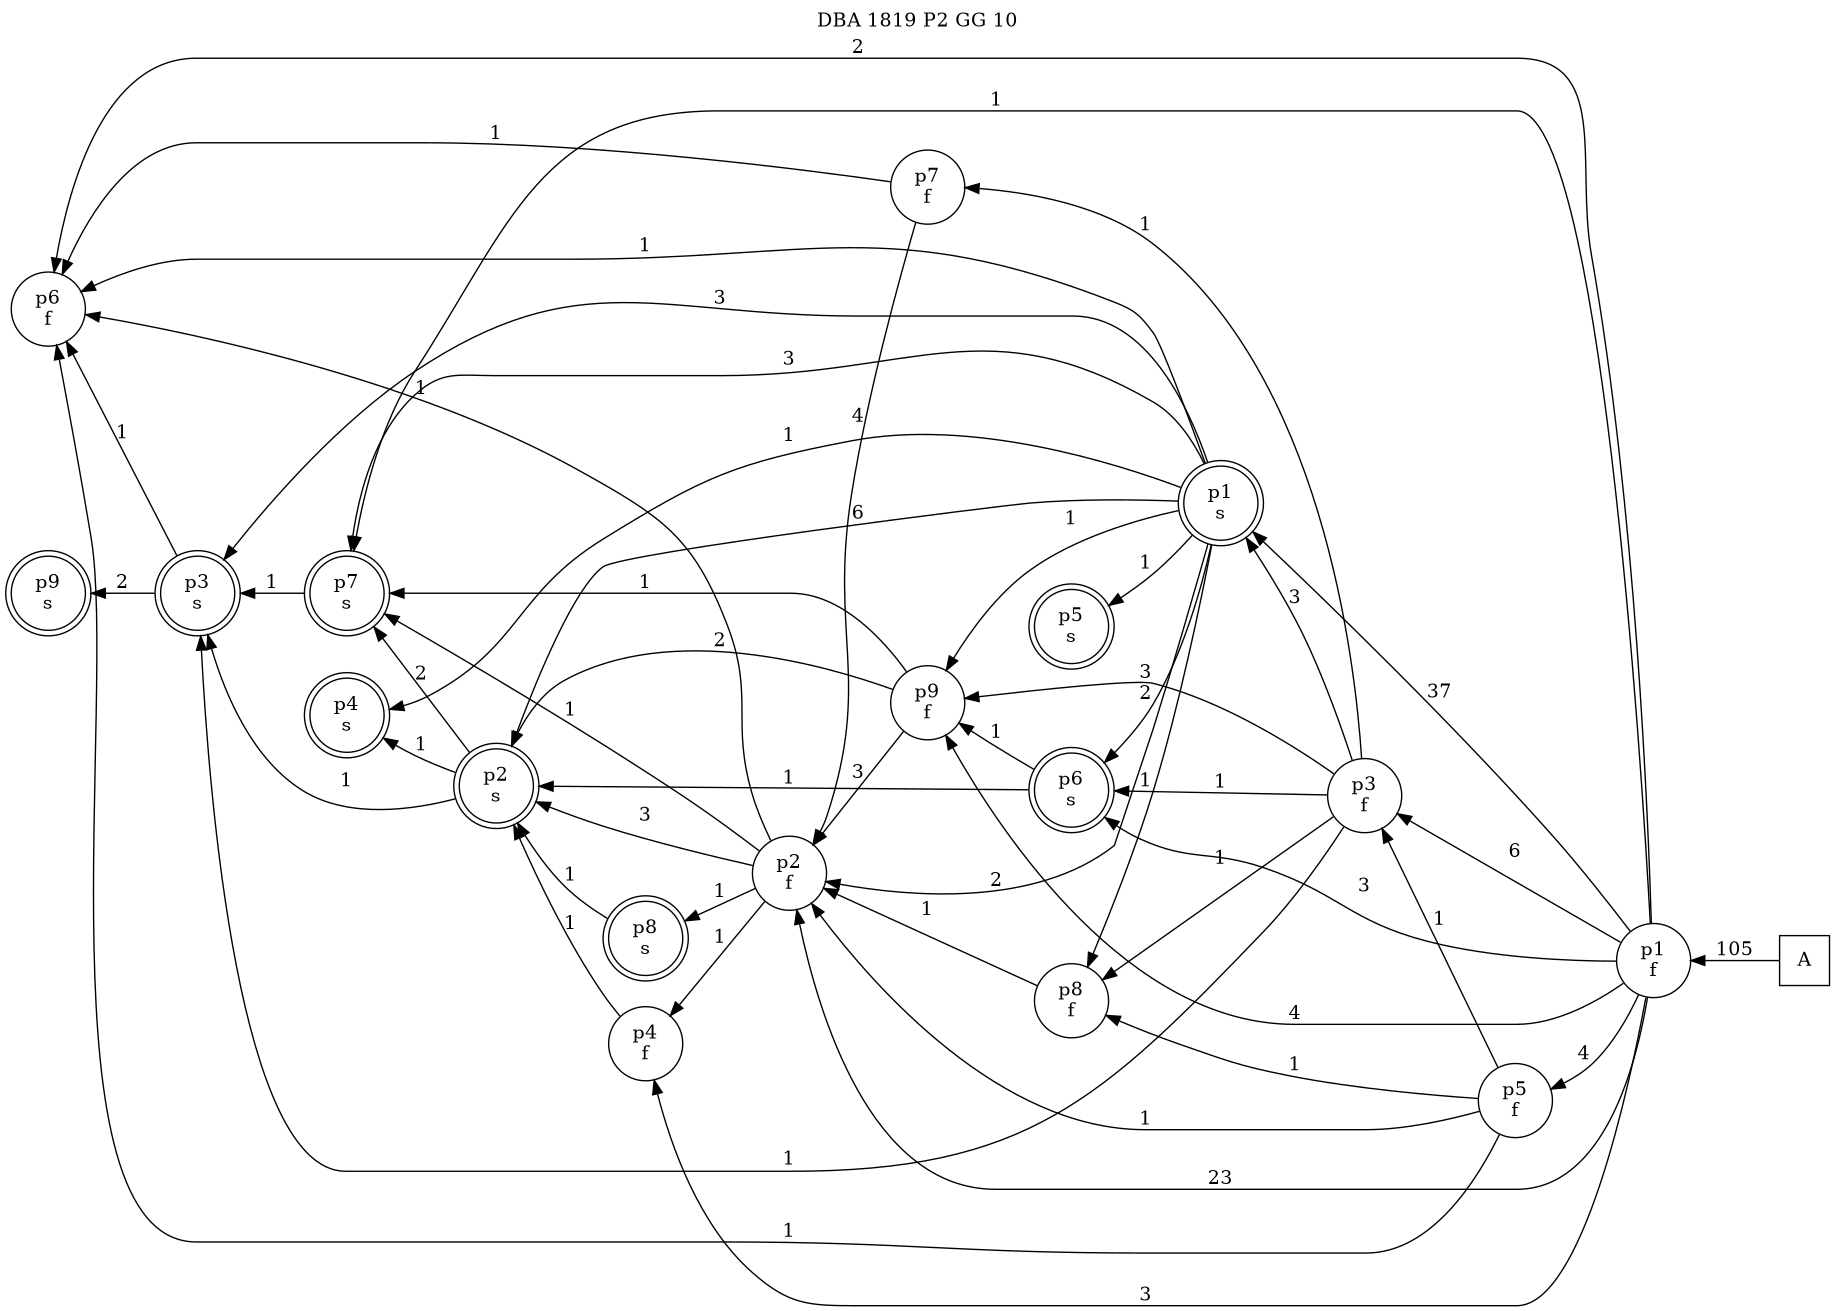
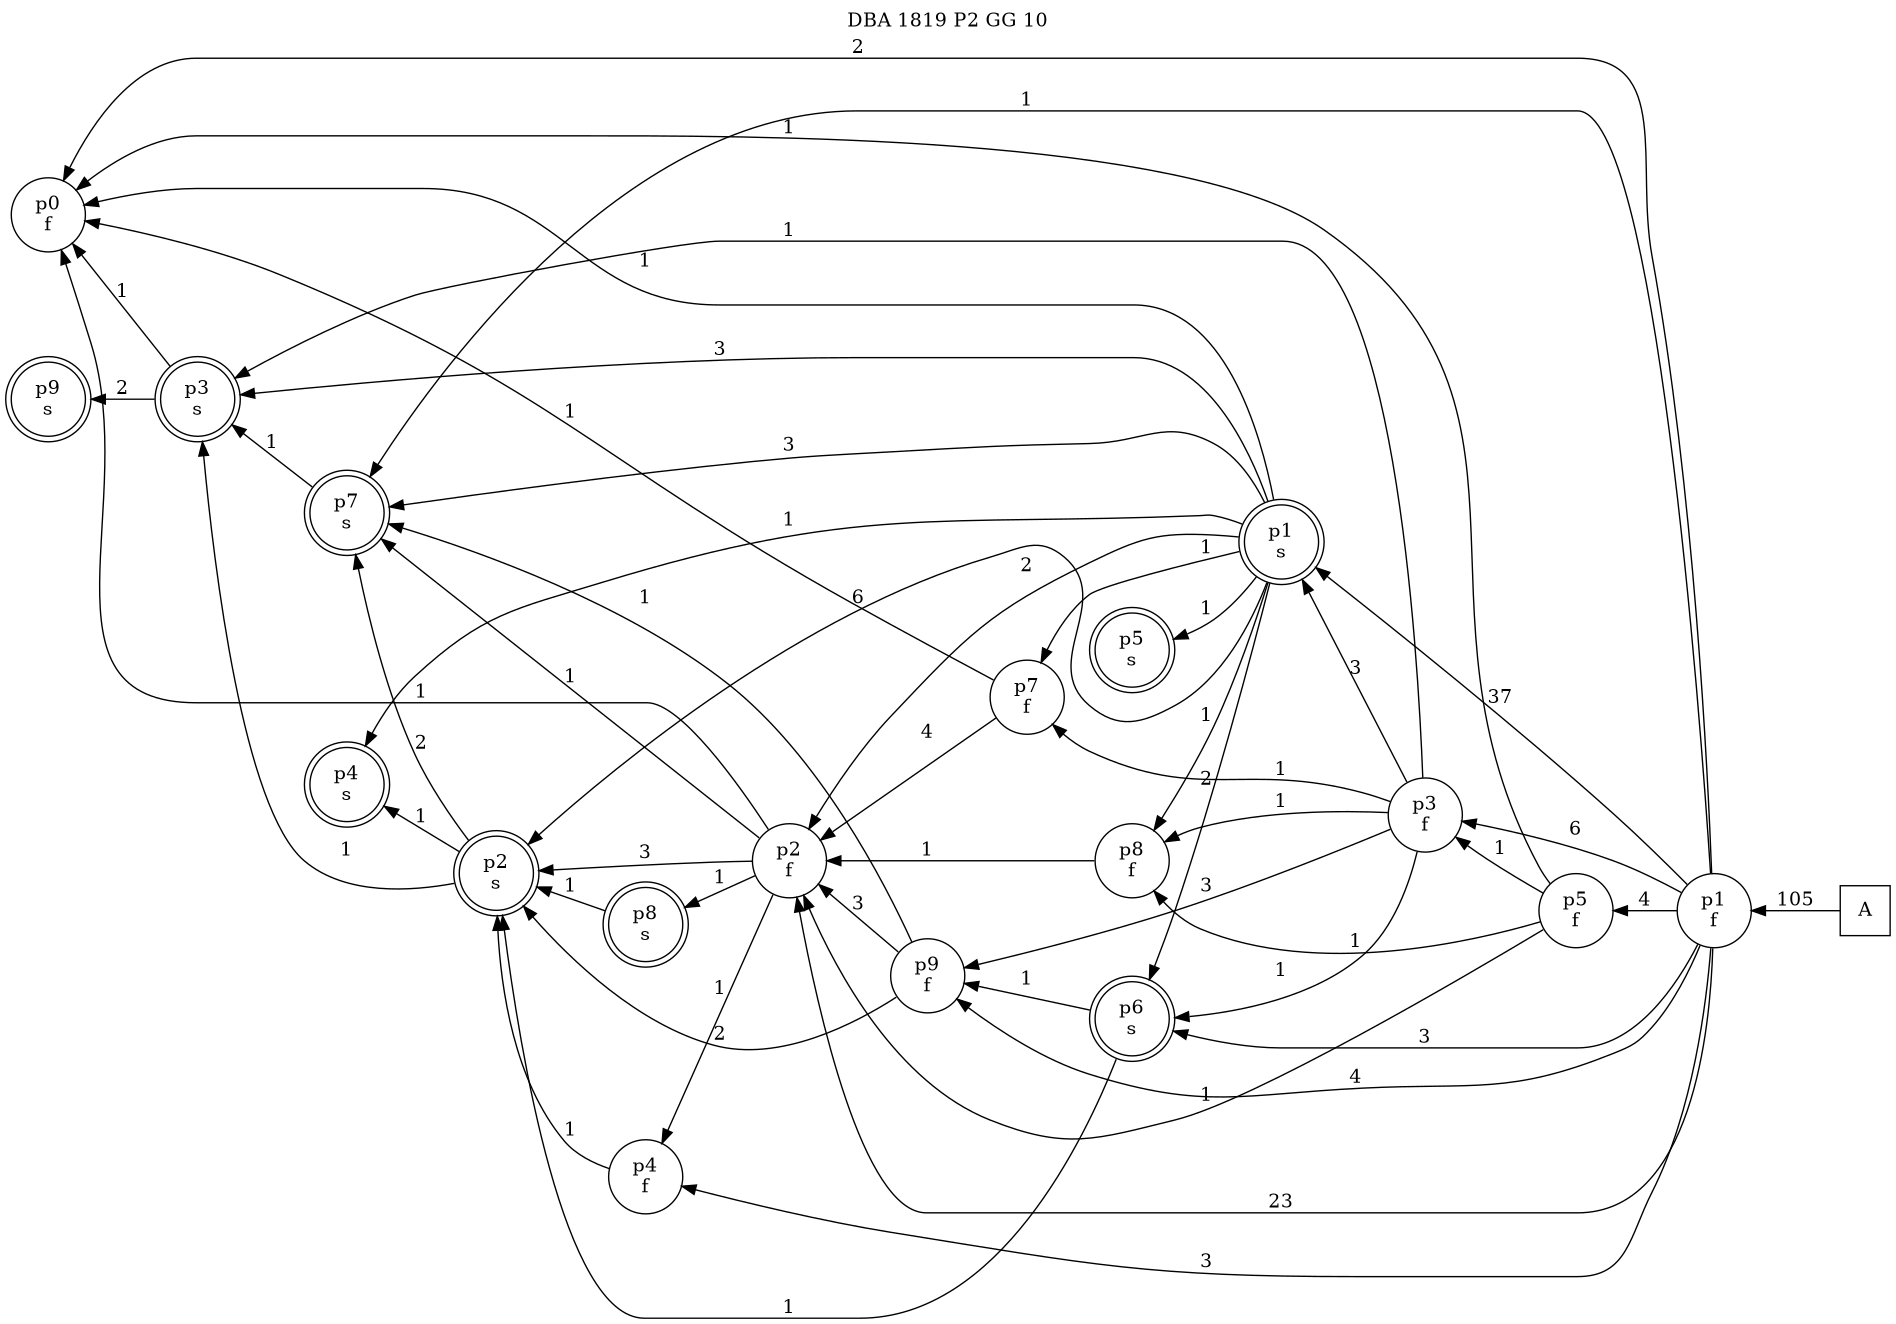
(48, 309) -> (48, 215)
(1048, 558) -> (1130, 580)
